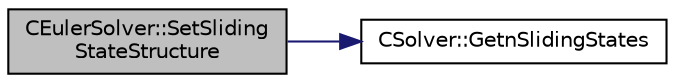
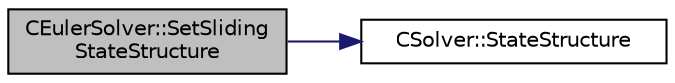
(514, 42) -> (514, 42)
